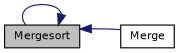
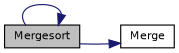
(106, 29) -> (94, 44)
